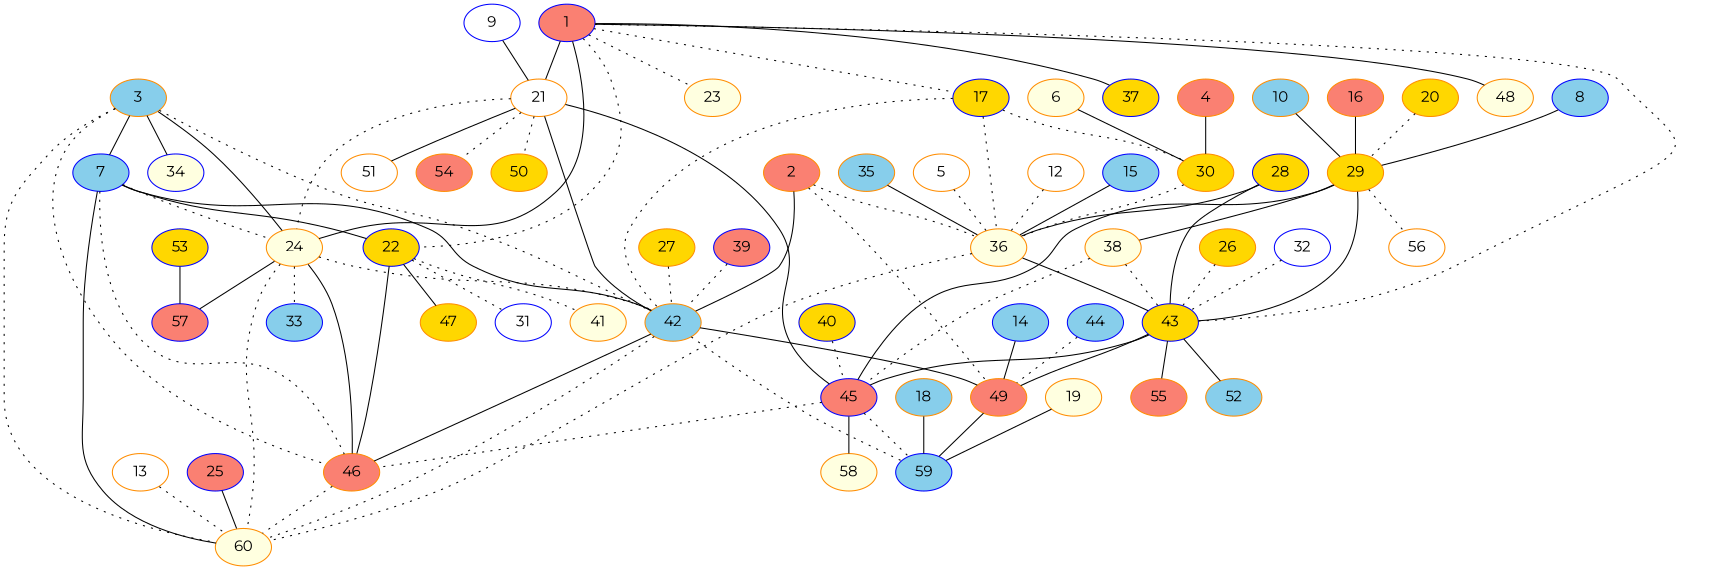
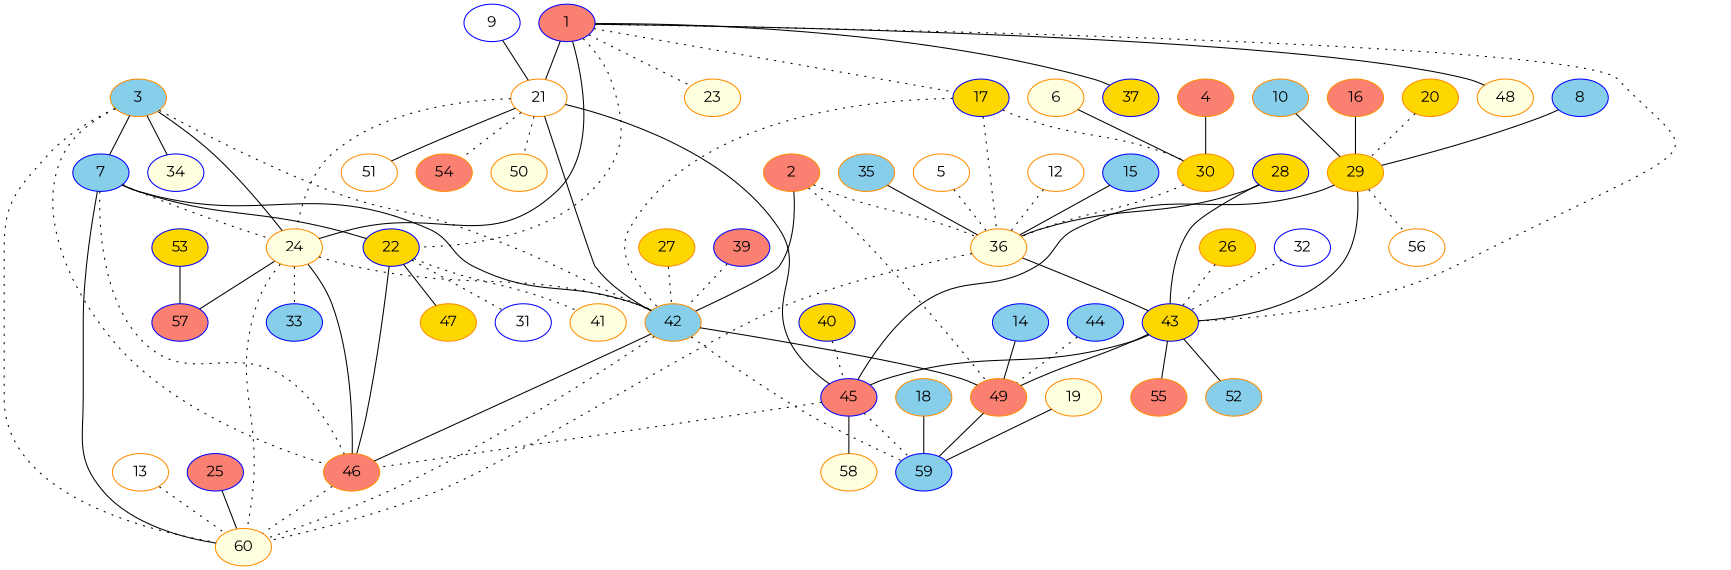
(519, 173) -> (519, 173)
(1113, 248) -> none
